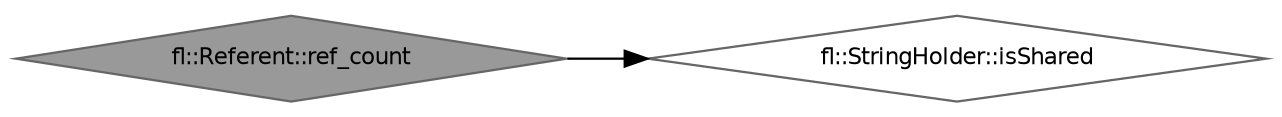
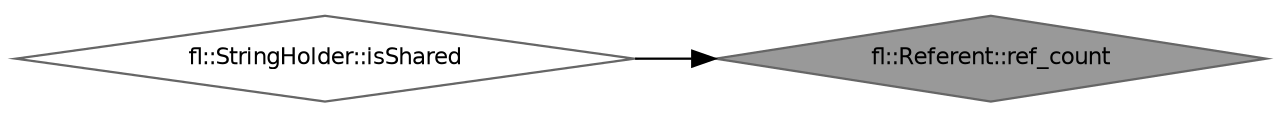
(596, 59) -> (664, 59)
